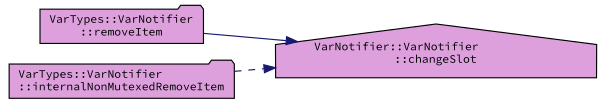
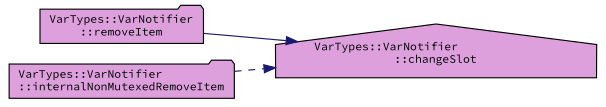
(436, 54) -> (436, 54)
